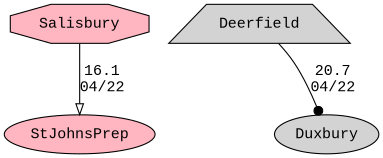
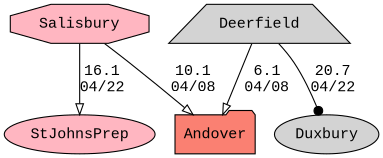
none -> (215, 134)
